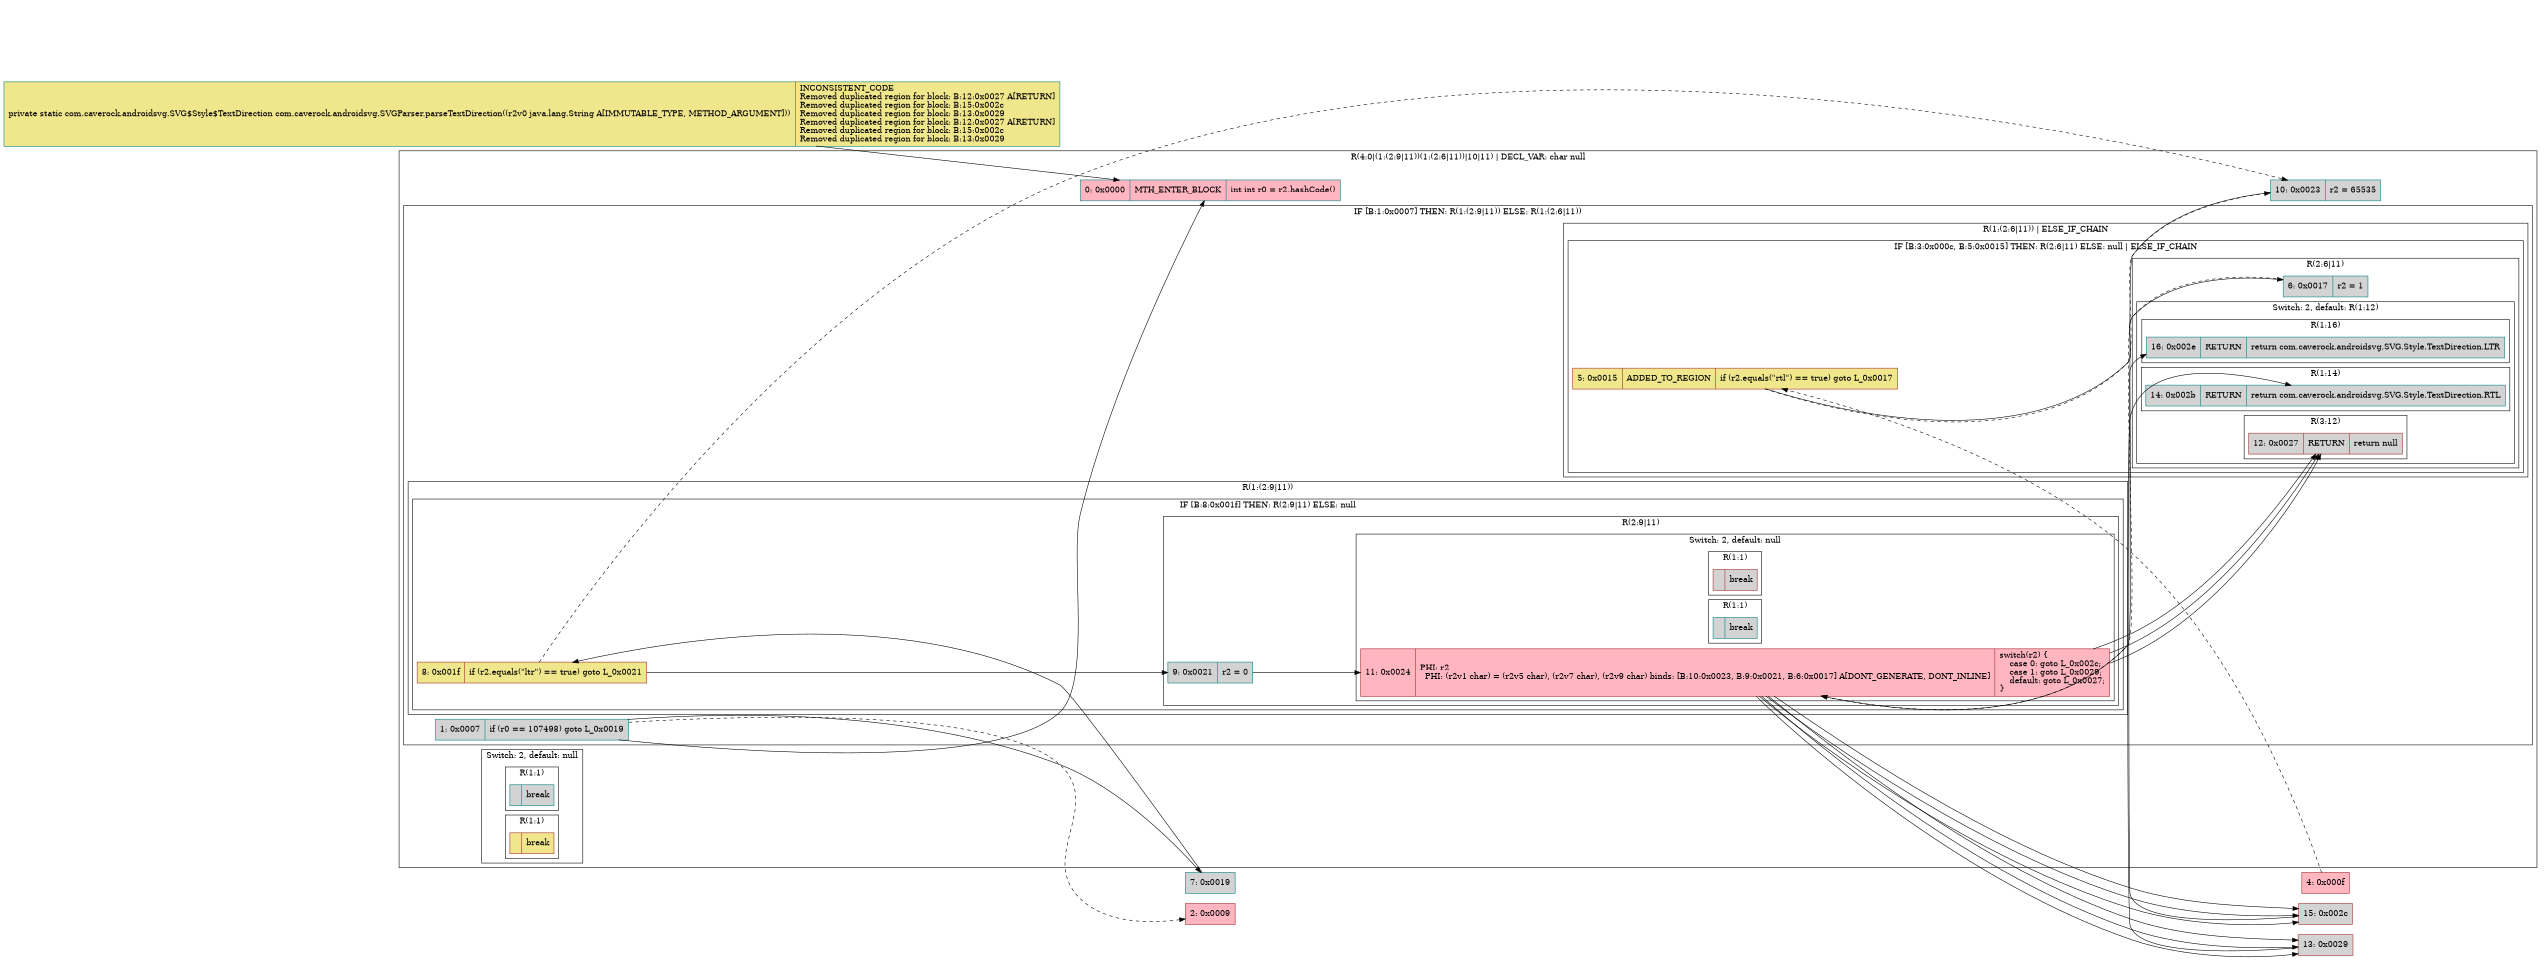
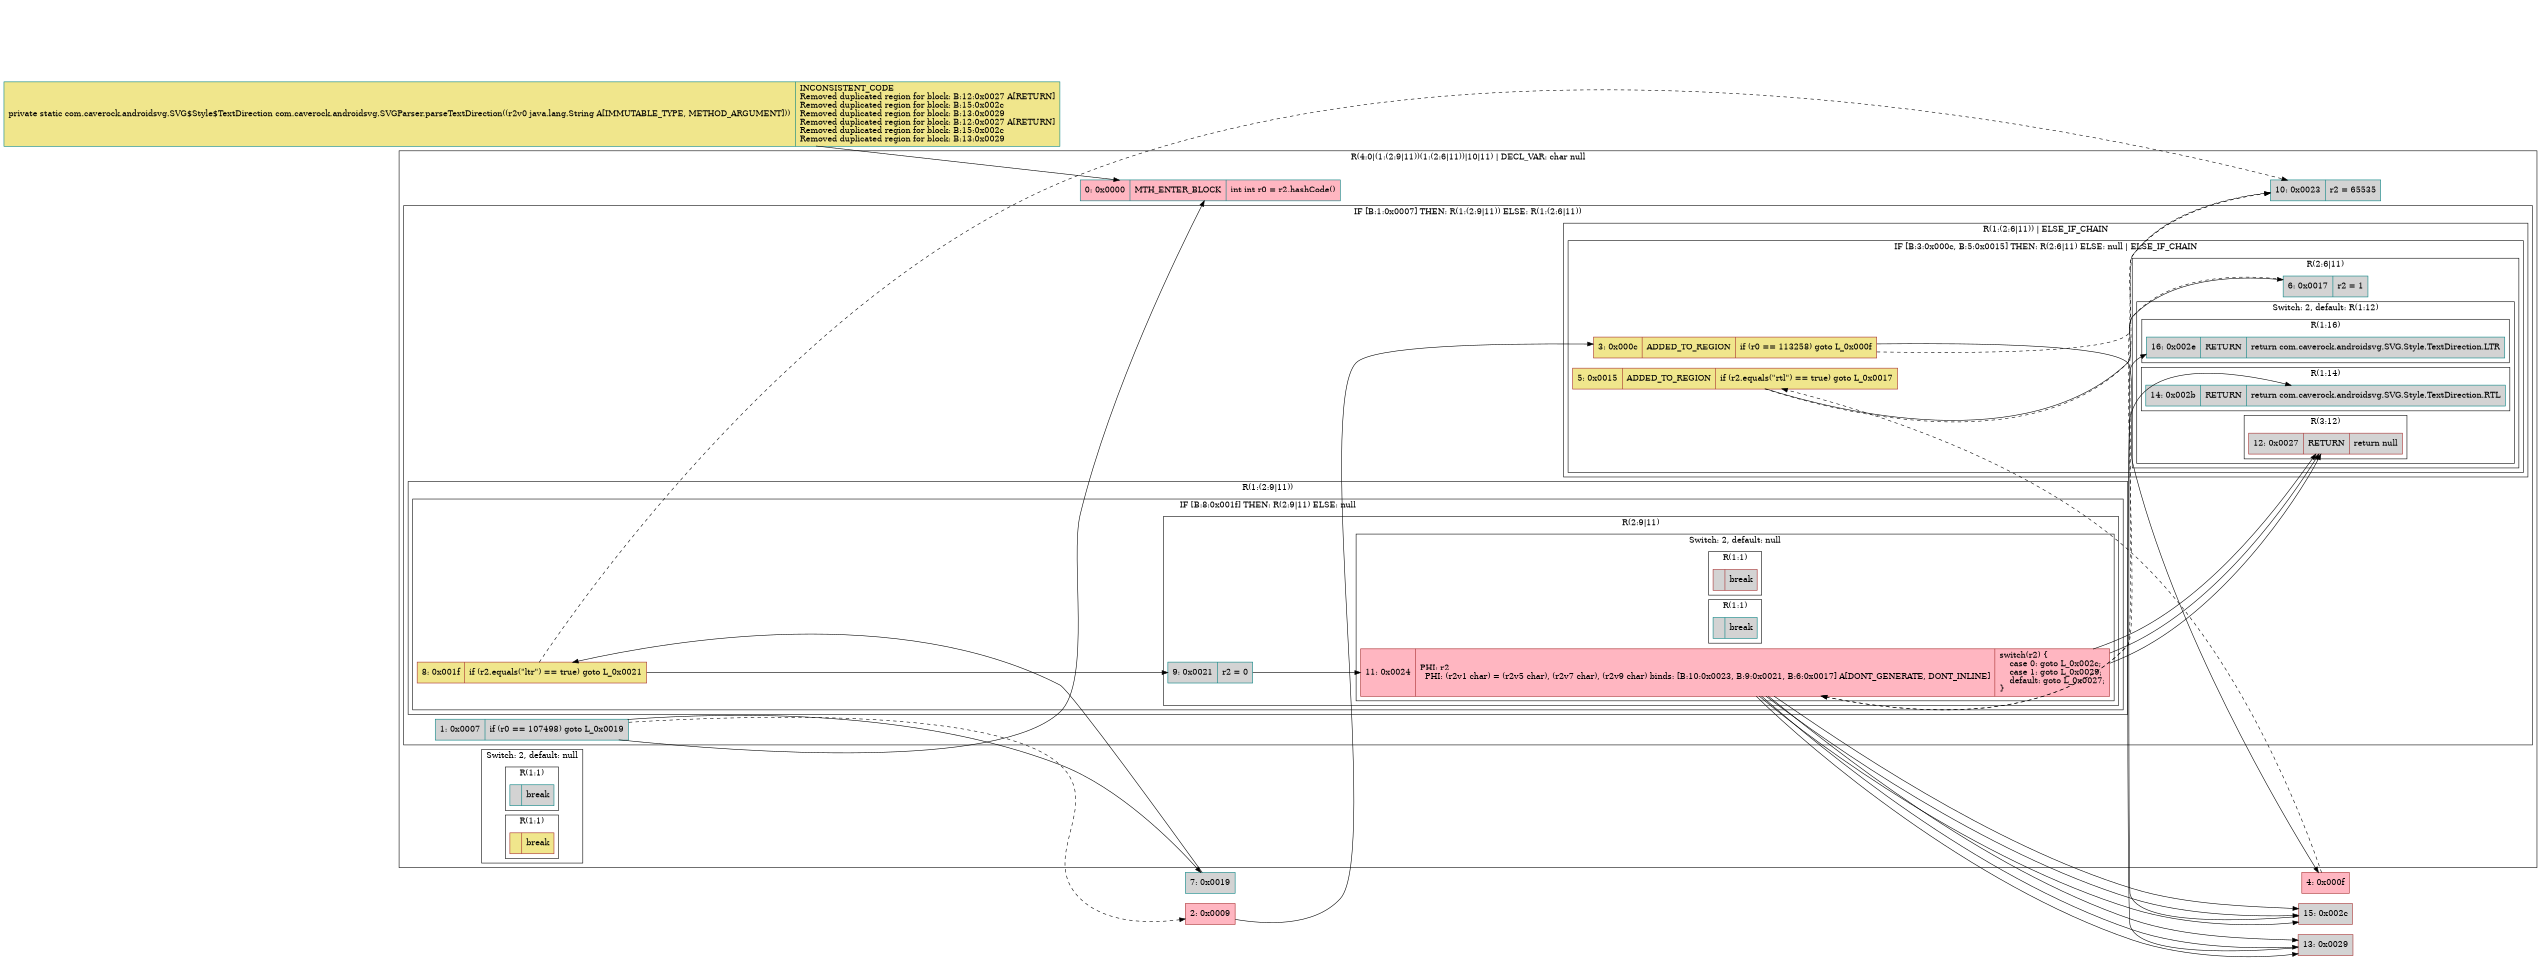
none -> (1735, 348)
(2131, 532) -> (2131, 532)
